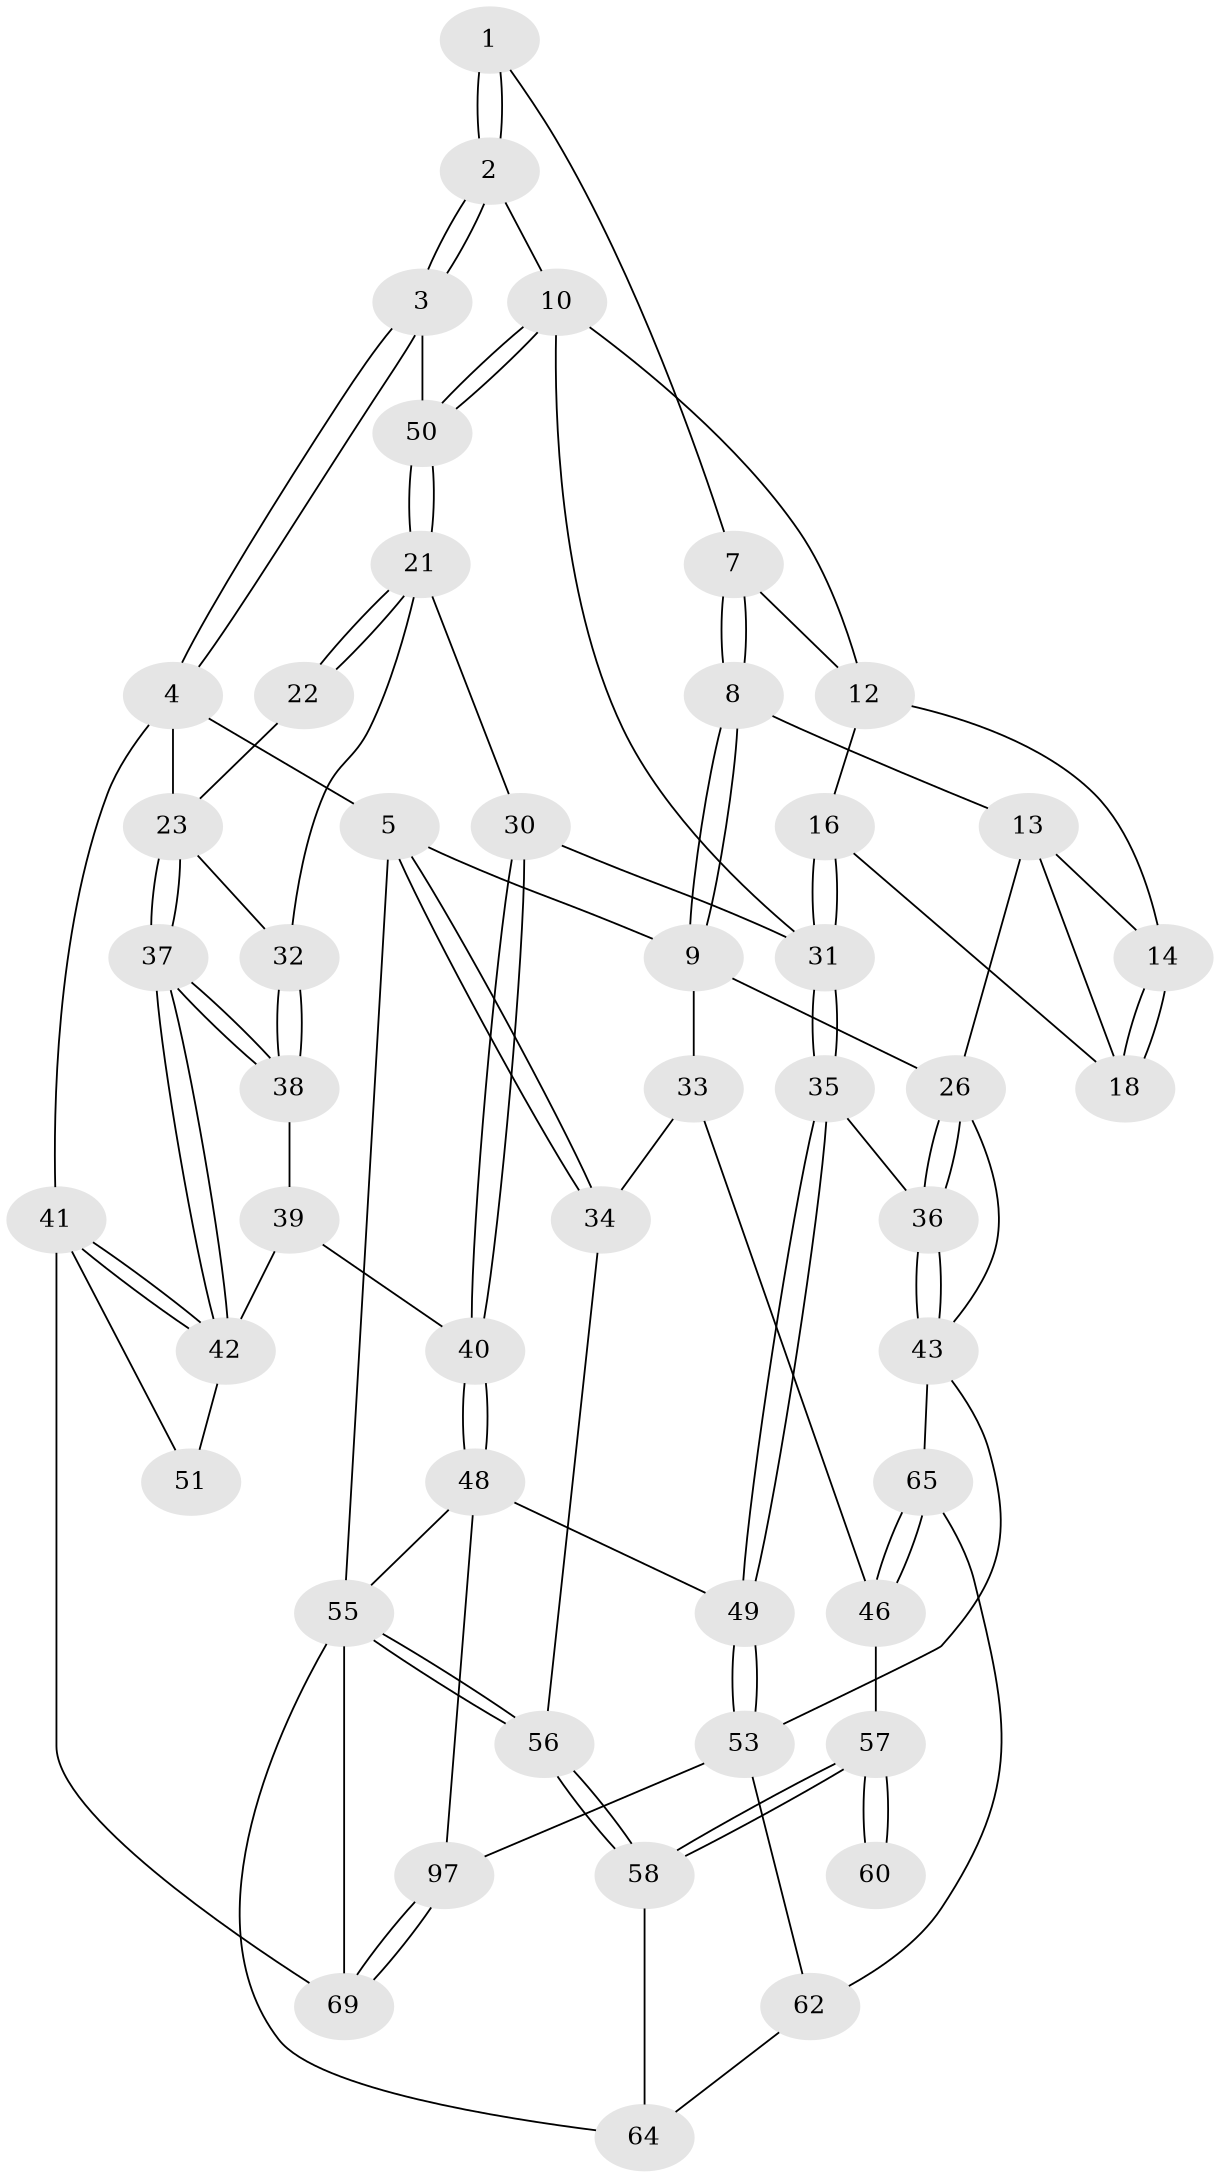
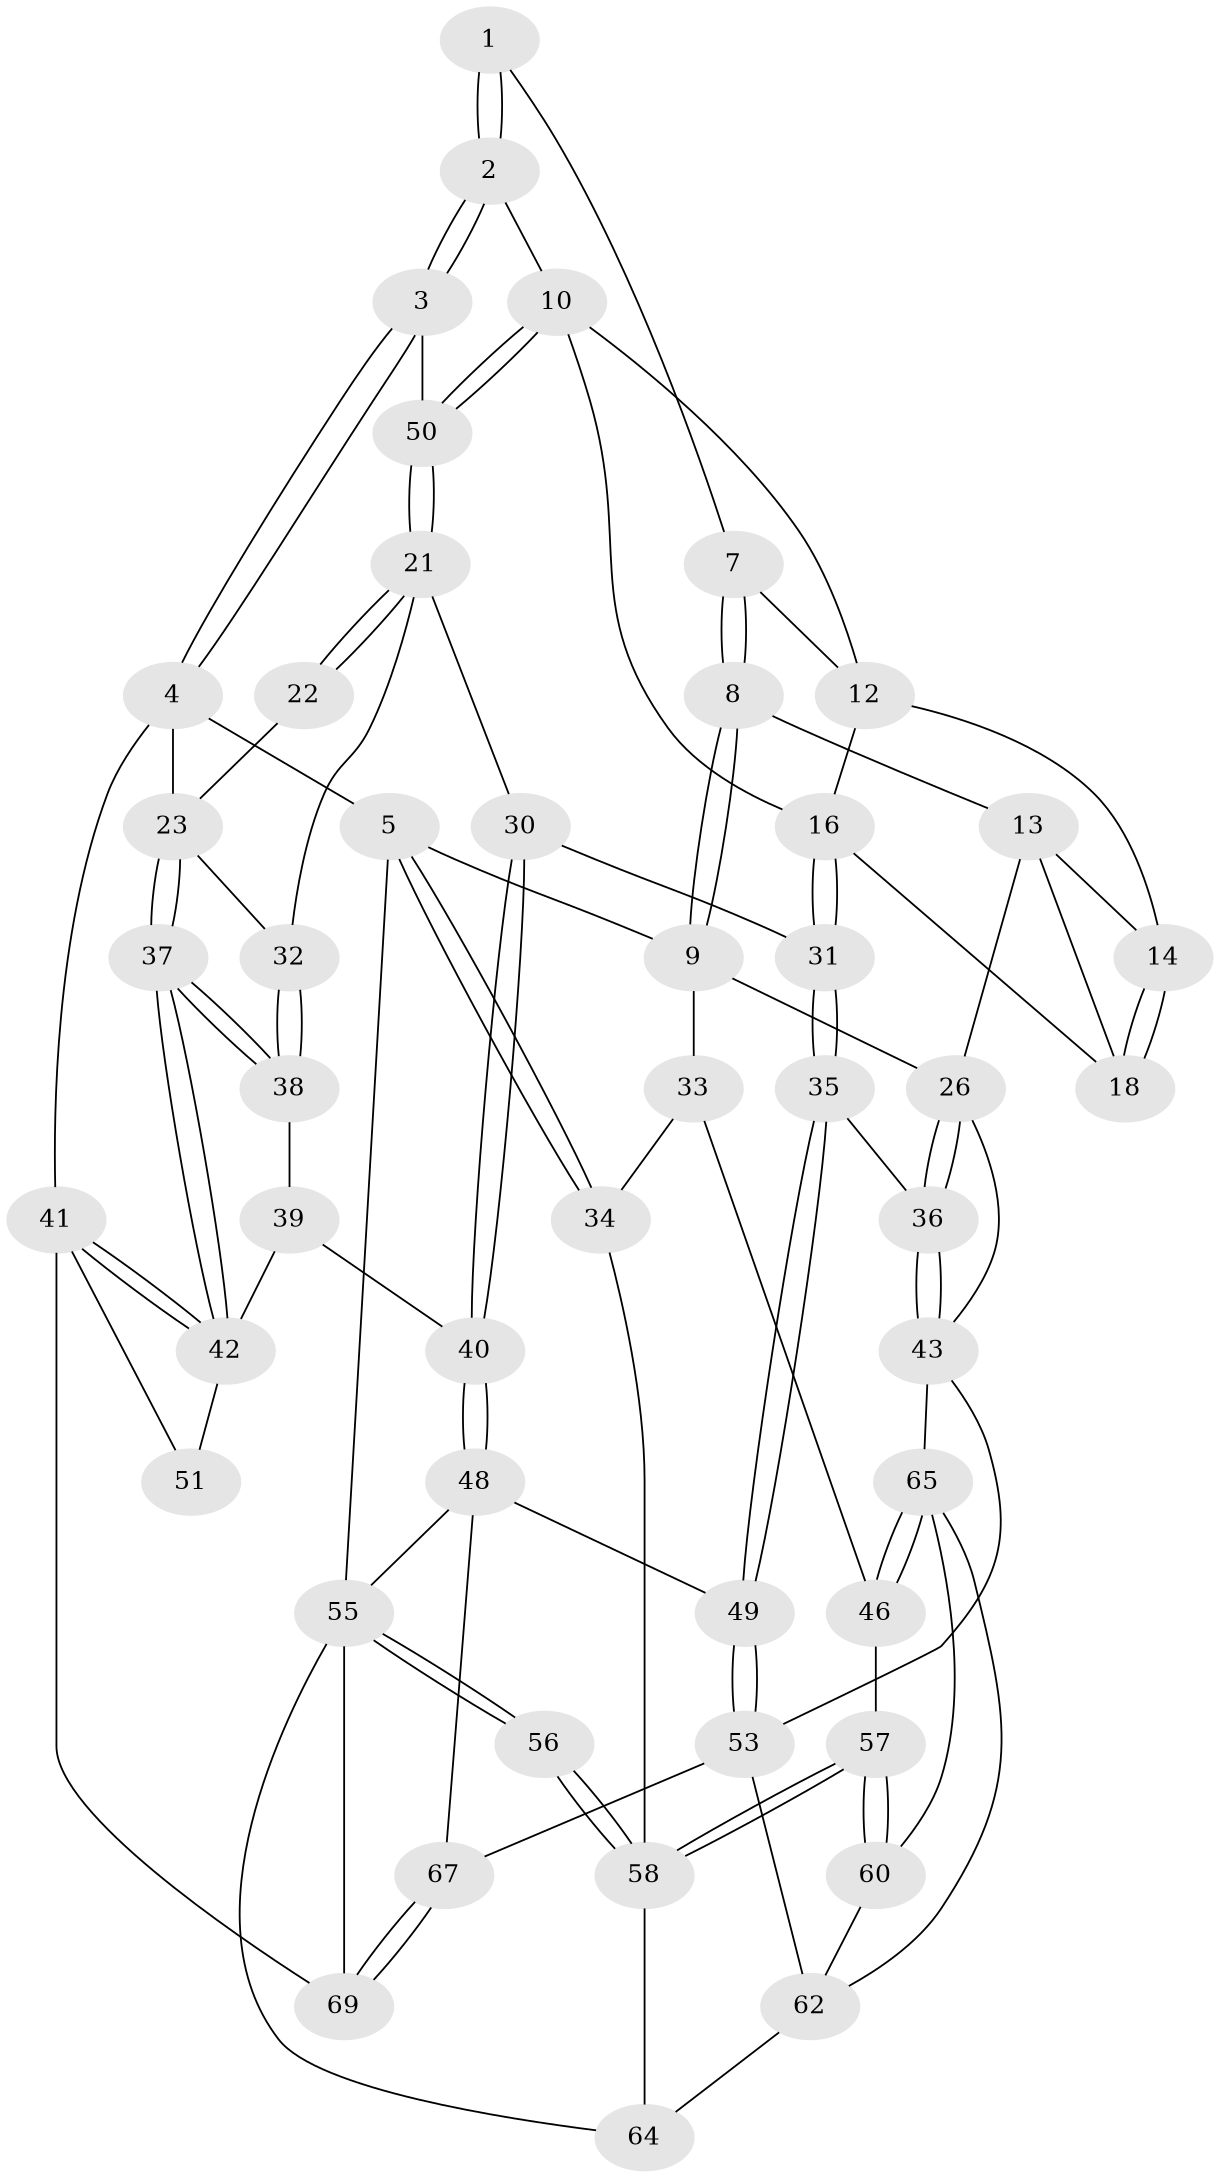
(598, 666) -> (615, 605)
(573, 1482) -> (645, 1546)
none -> (954, 1686)
(444, 1875) -> (444, 1875)
none -> (843, 1941)
